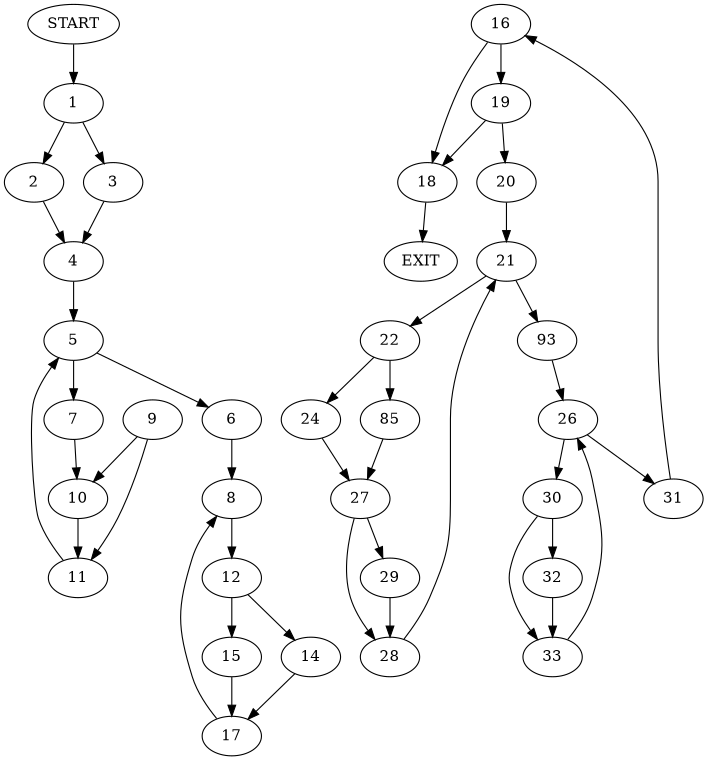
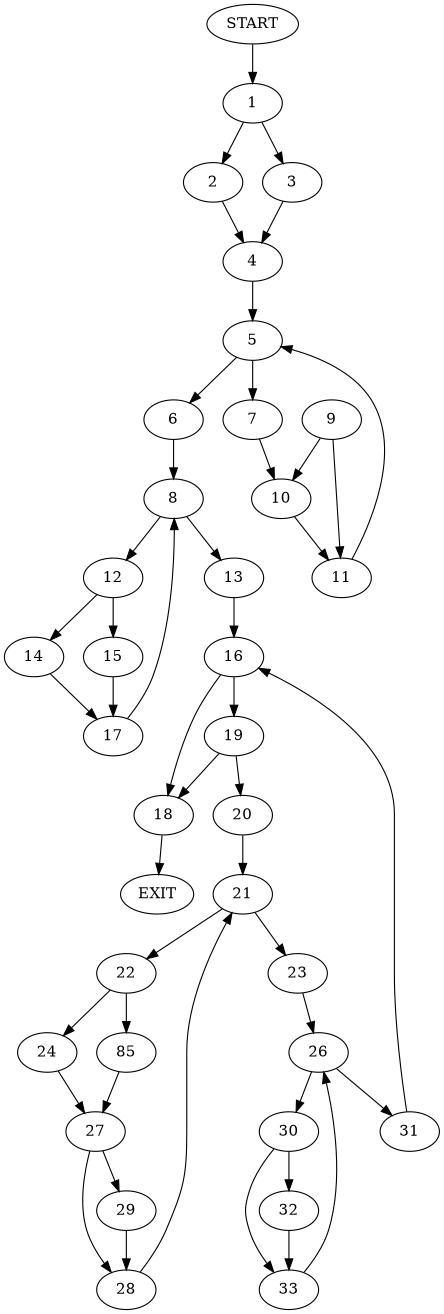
(547, 341) -> (298, 973)
none -> (234, 578)
